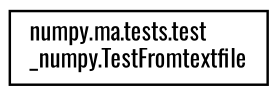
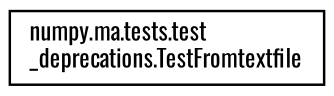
(139, 48) -> (167, 48)
